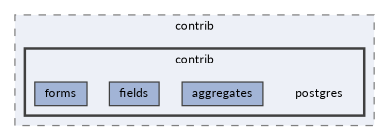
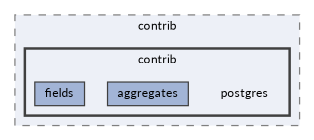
(61, 94) -> none
